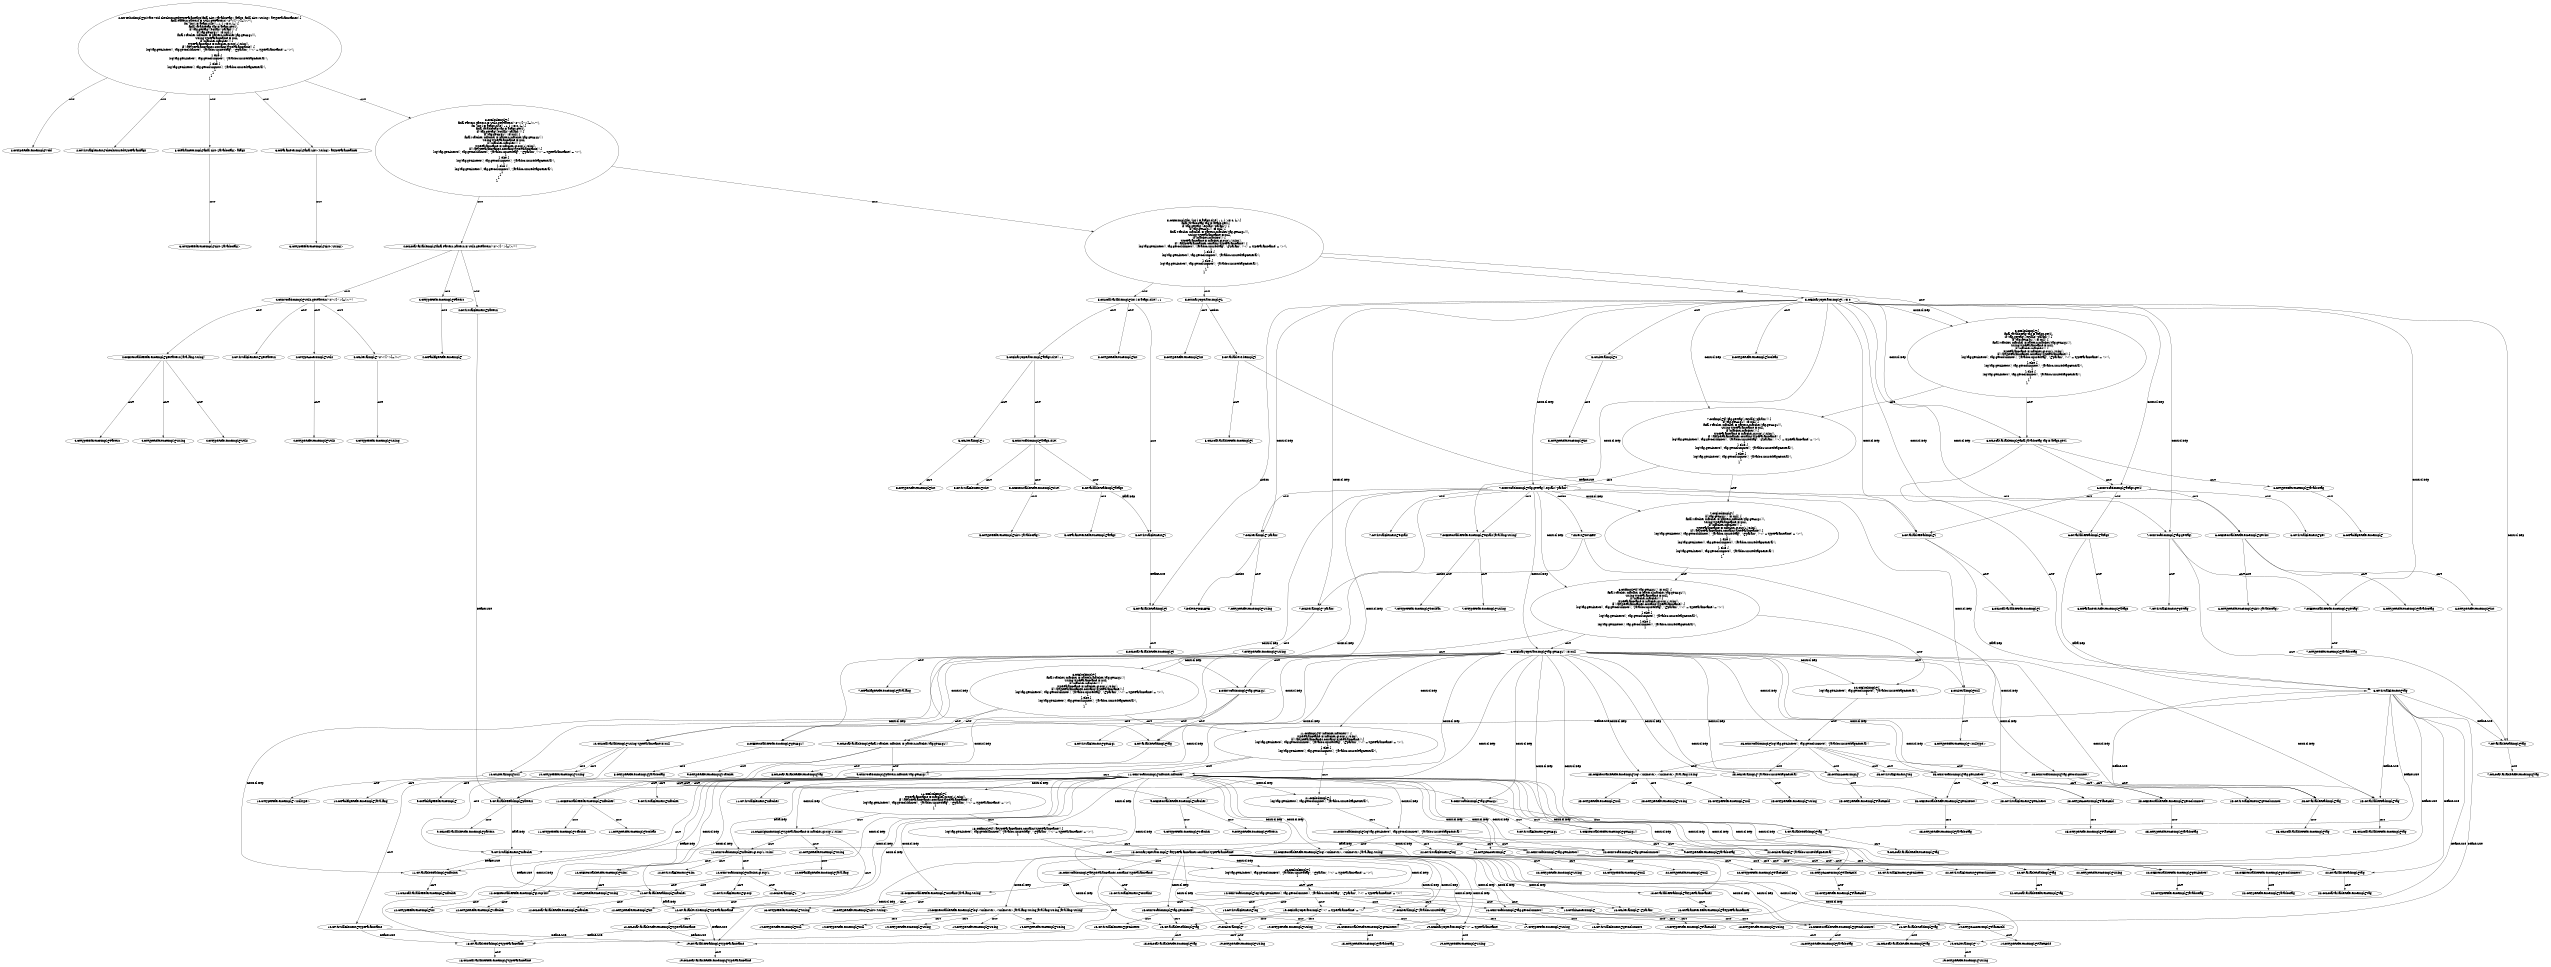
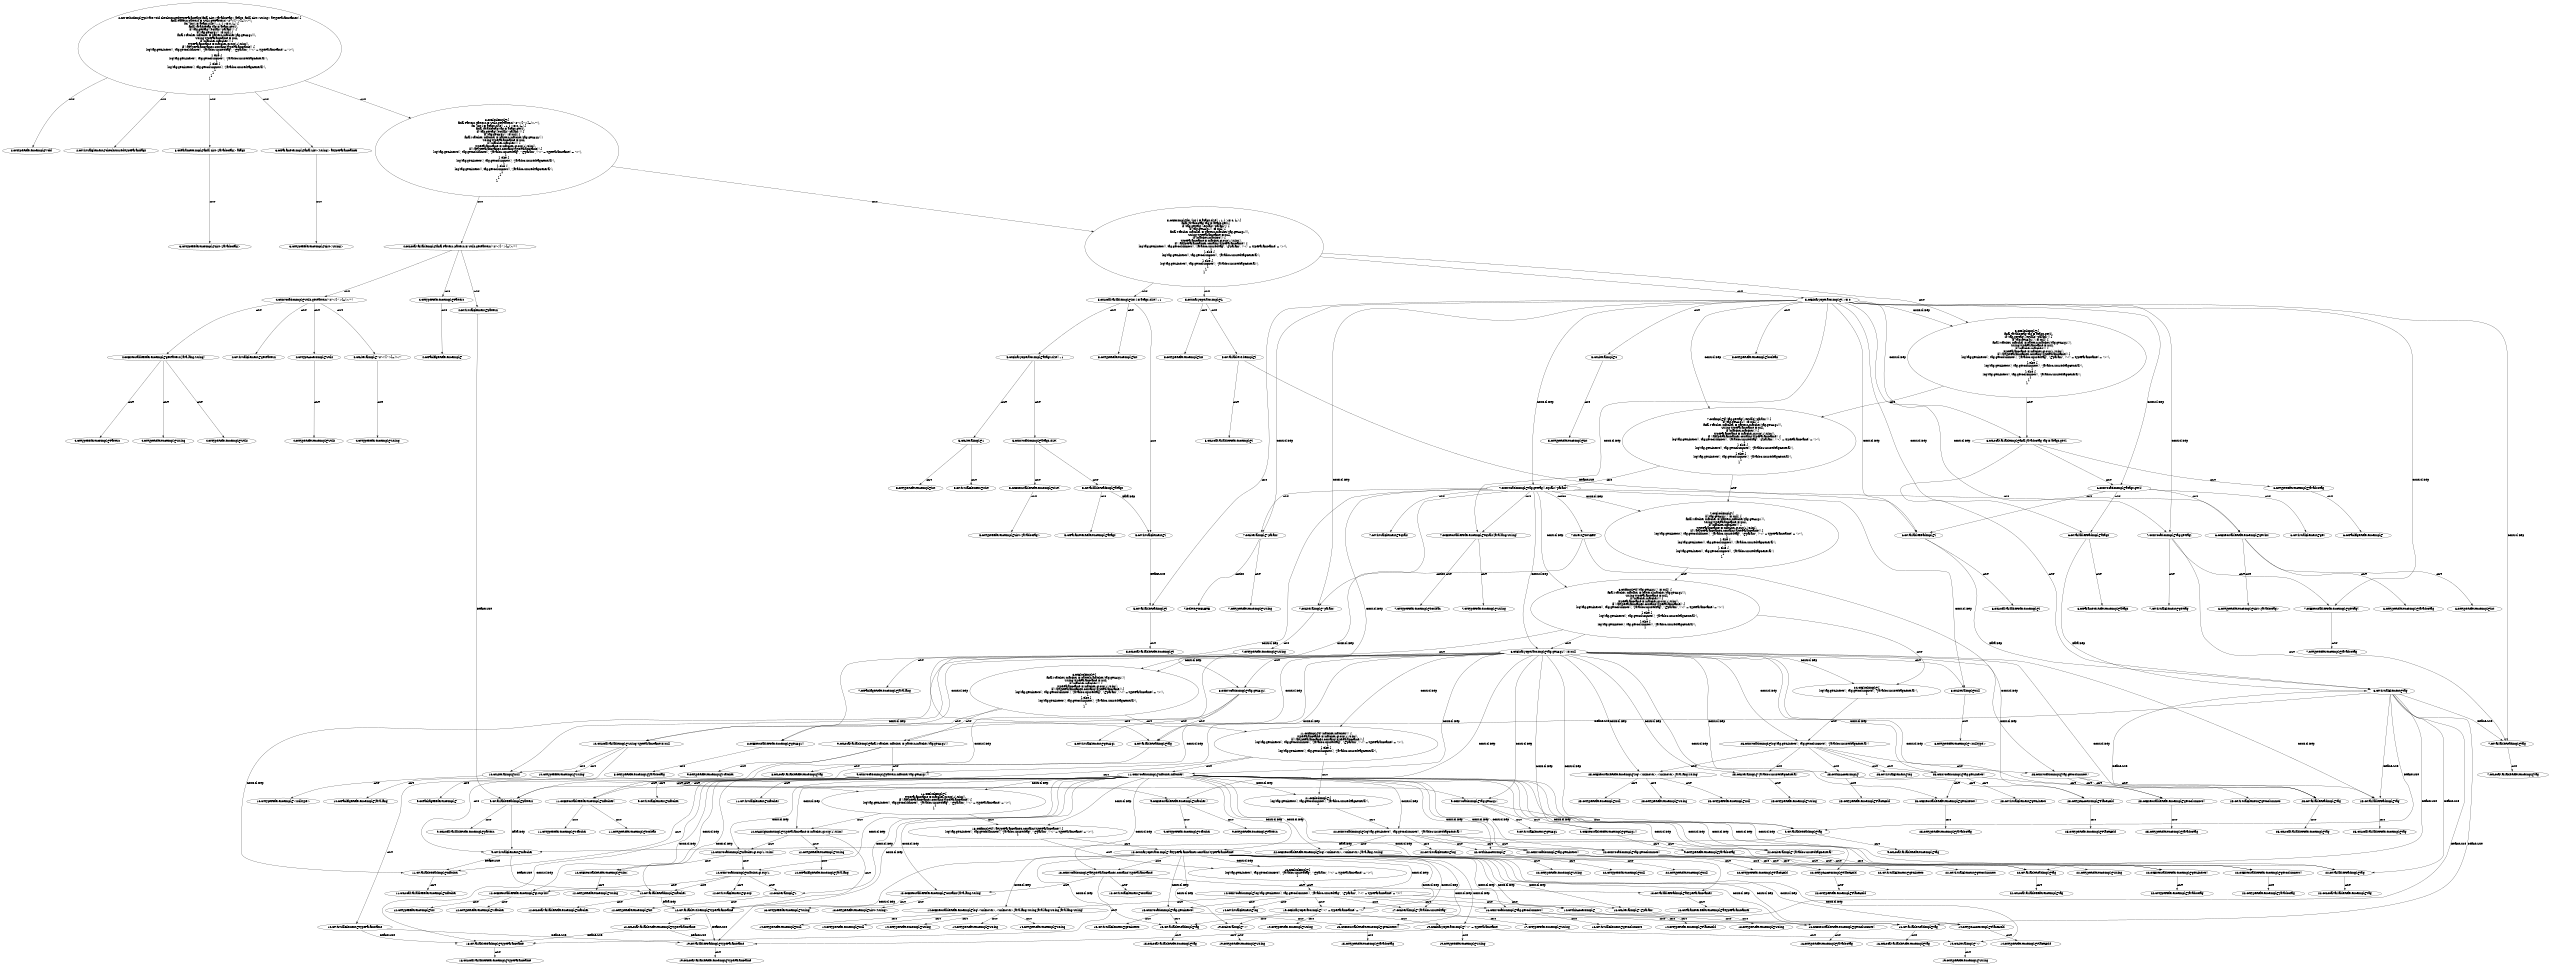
(1214, 311) -> (1214, 311)
(1005, 465) -> (971, 464)
(1265, 480) -> (1265, 480)
(2029, 787) -> (1971, 785)
(780, 820) -> (780, 820)
(687, 844) -> (687, 844)
(1490, 853) -> (1490, 853)
(676, 873) -> none
